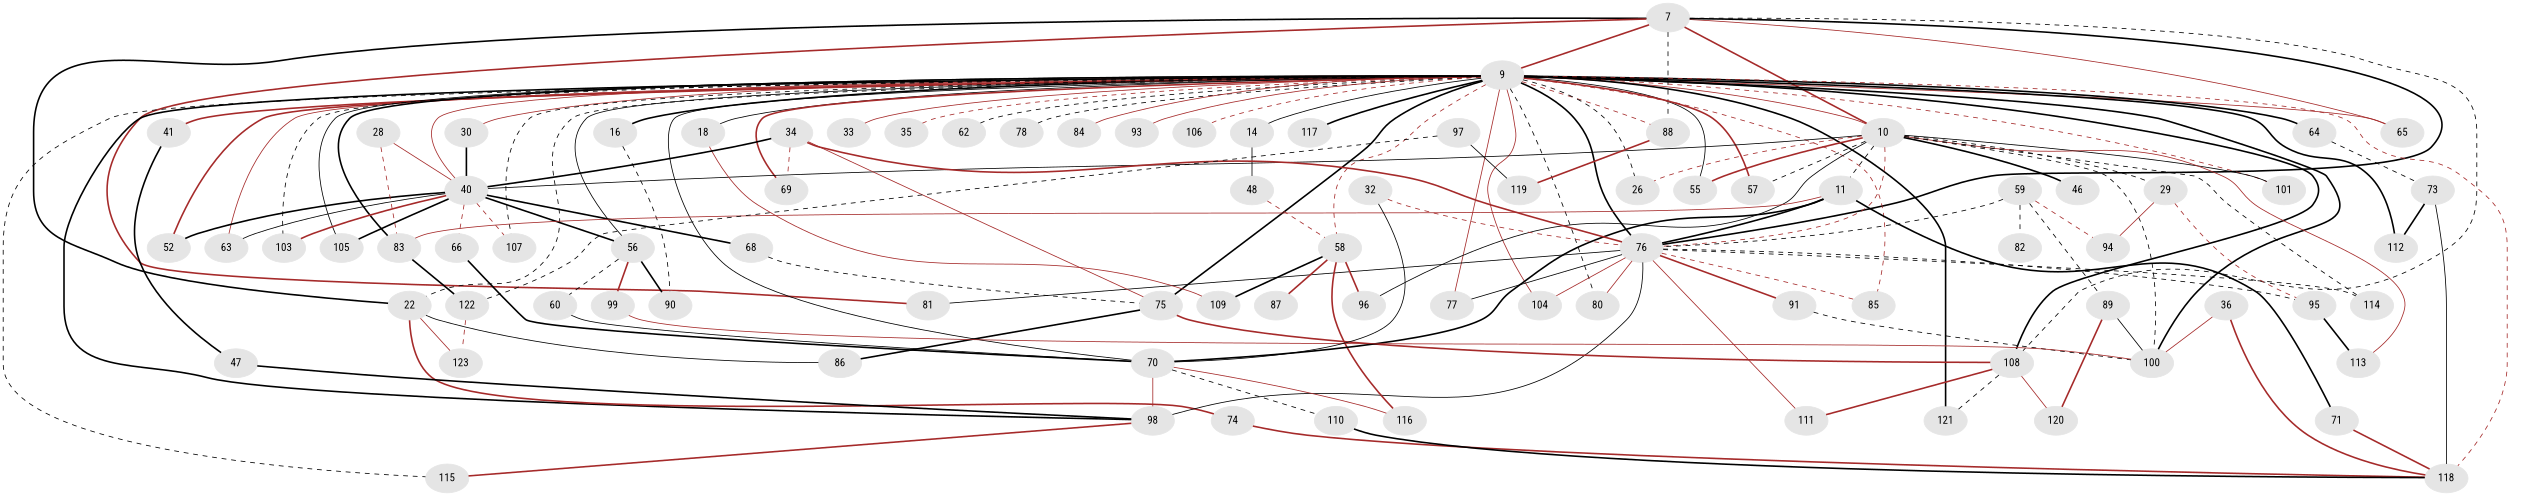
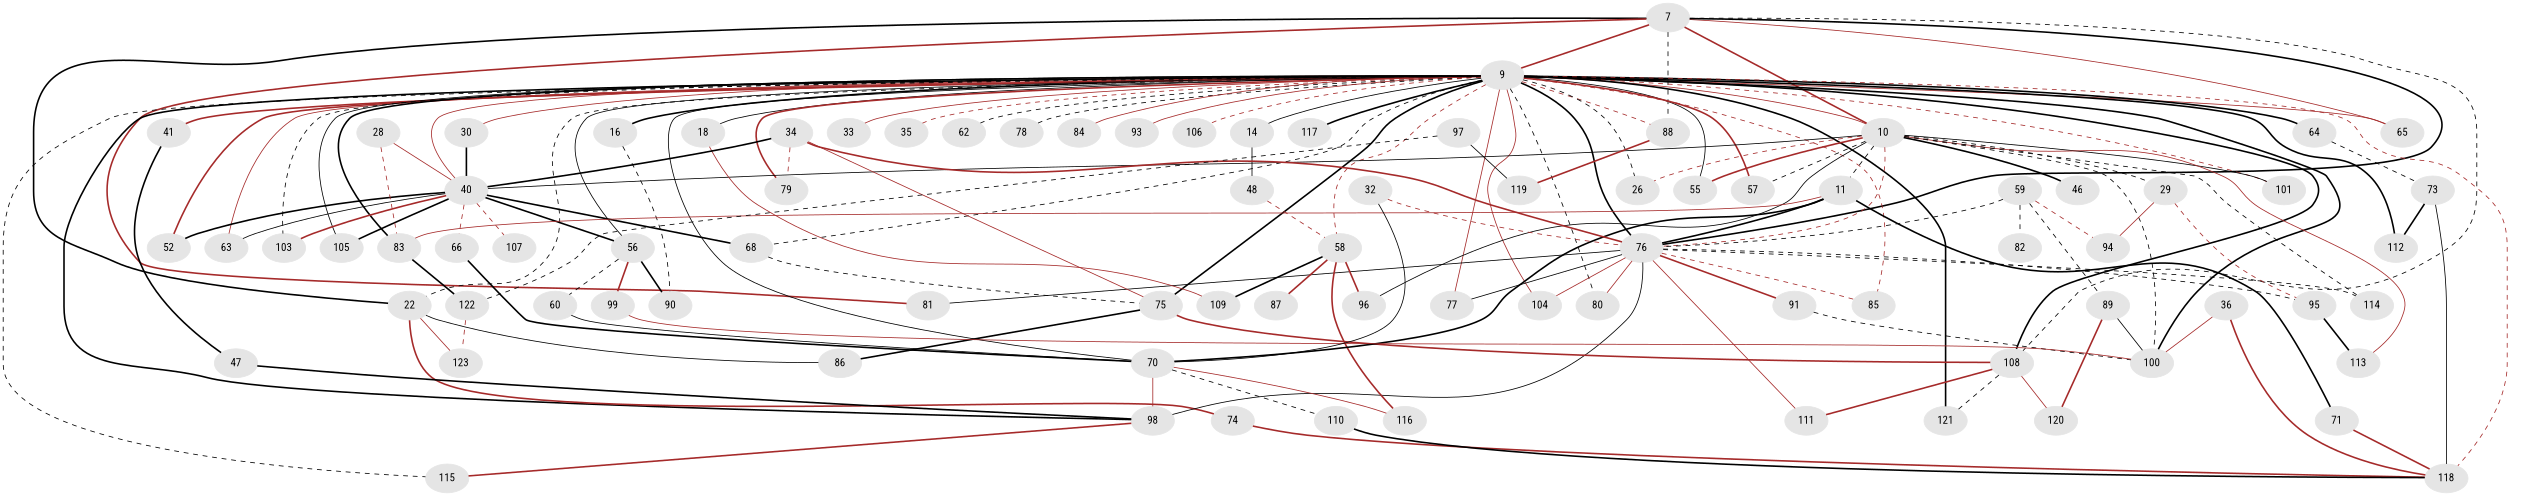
(943, 86) -> (1136, 189)
(786, 190) -> (786, 190)
